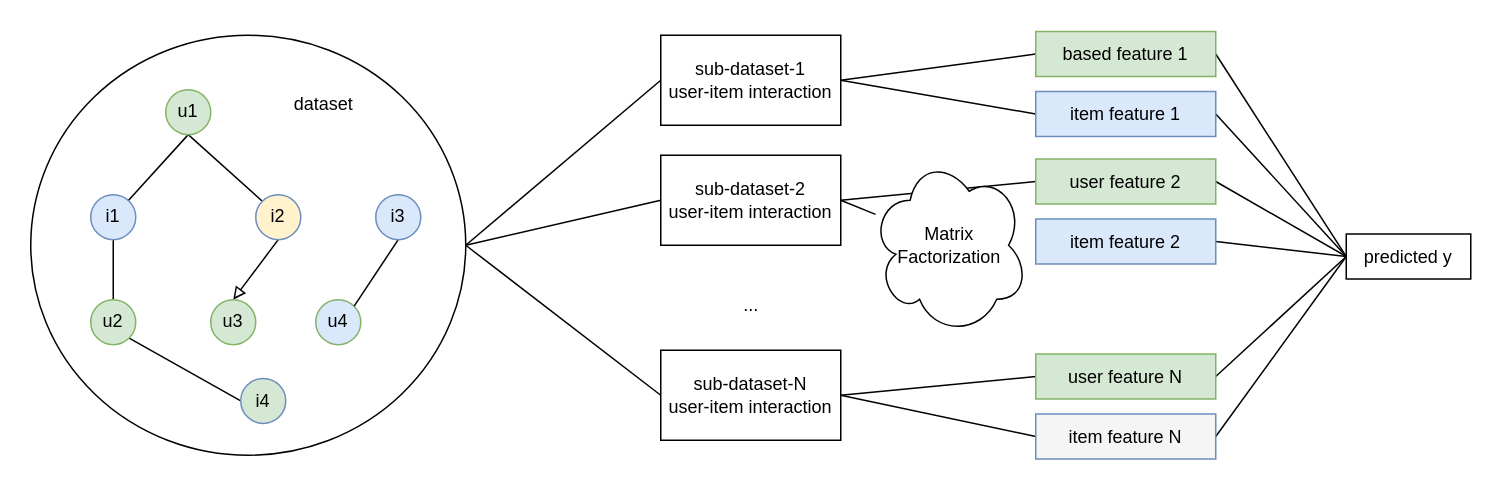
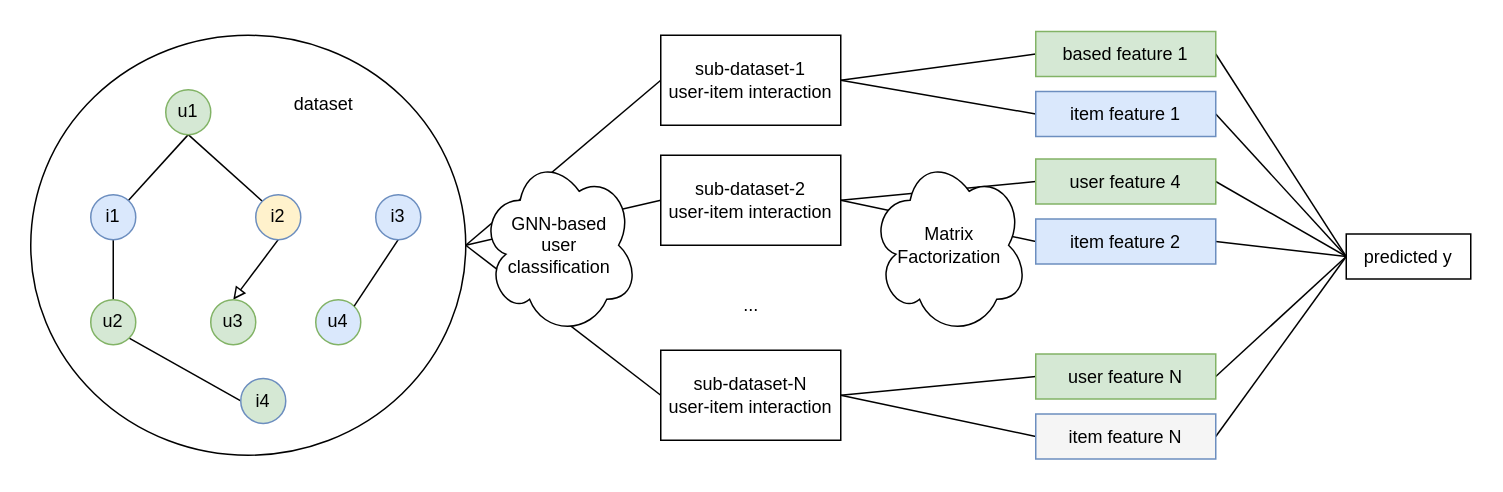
(1126, 182) -> (1126, 182)
(860, 208) -> (868, 206)
none -> (560, 245)
